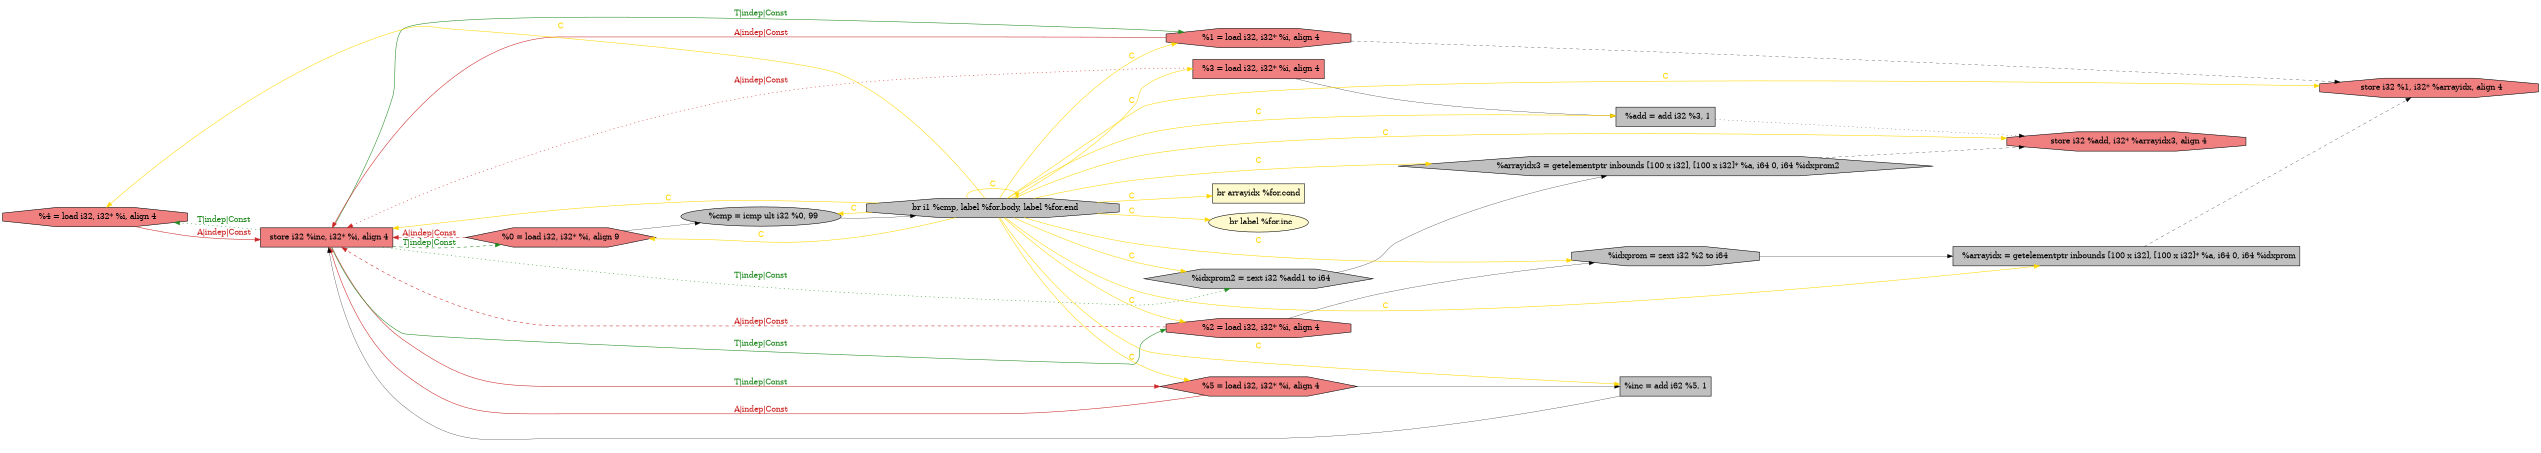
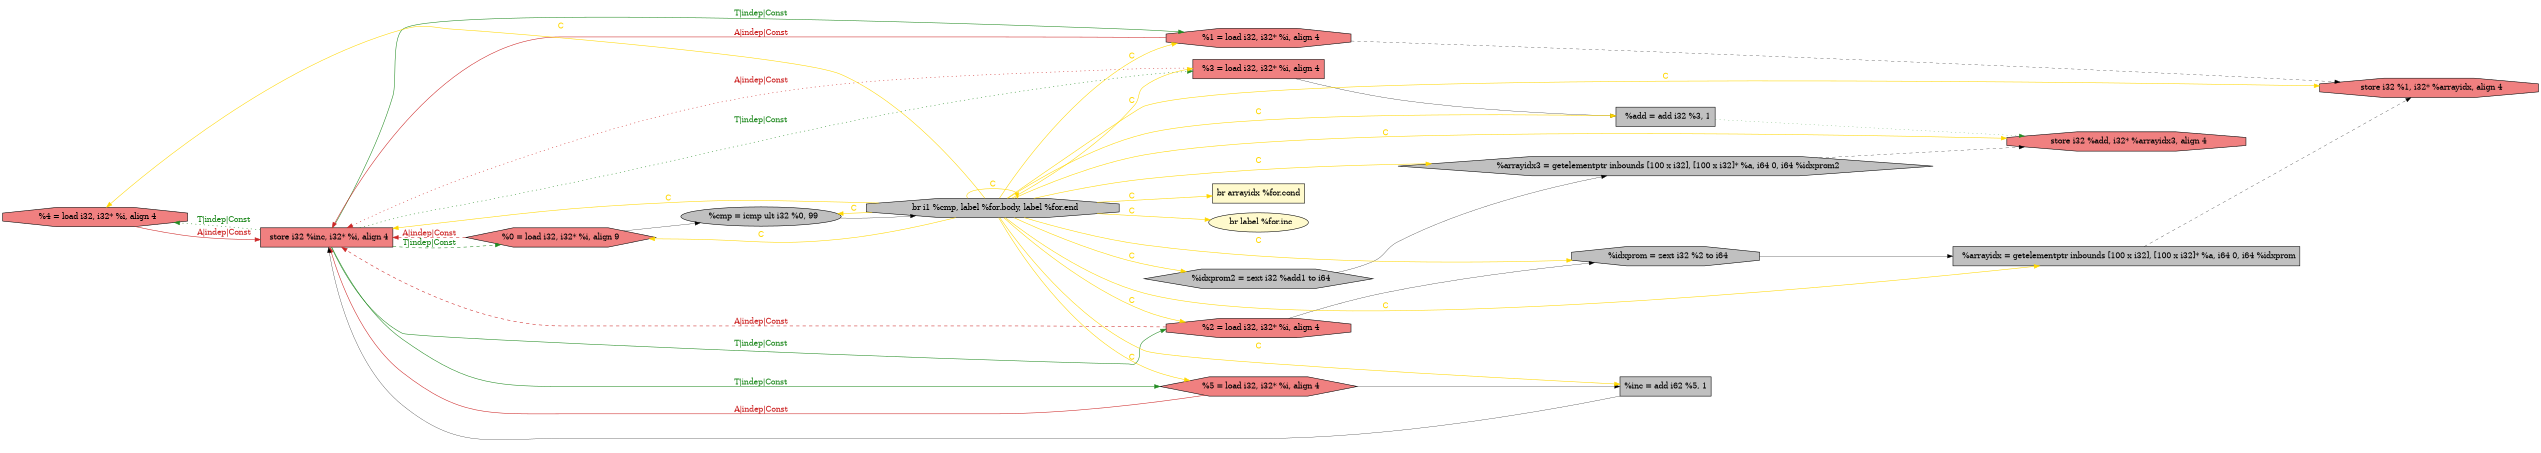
(1867, 128) -> (1867, 128)
(804, 290) -> (772, 138)
(714, 386) -> (714, 386)
